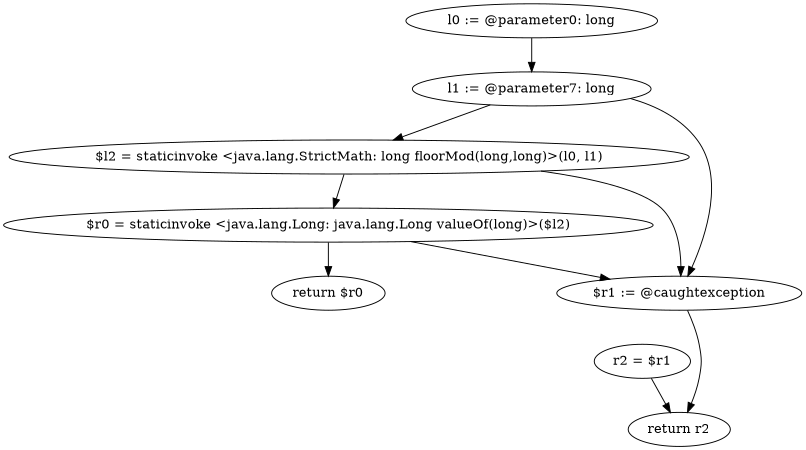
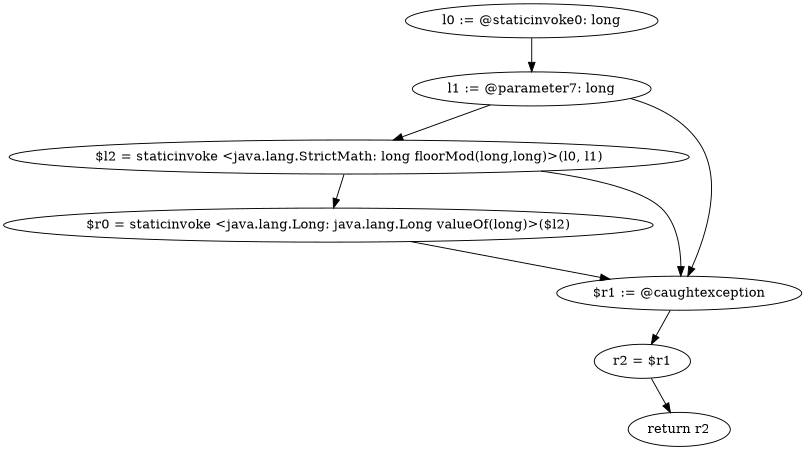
(532, 21) -> (532, 21)
(328, 293) -> none
(701, 357) -> (663, 323)
